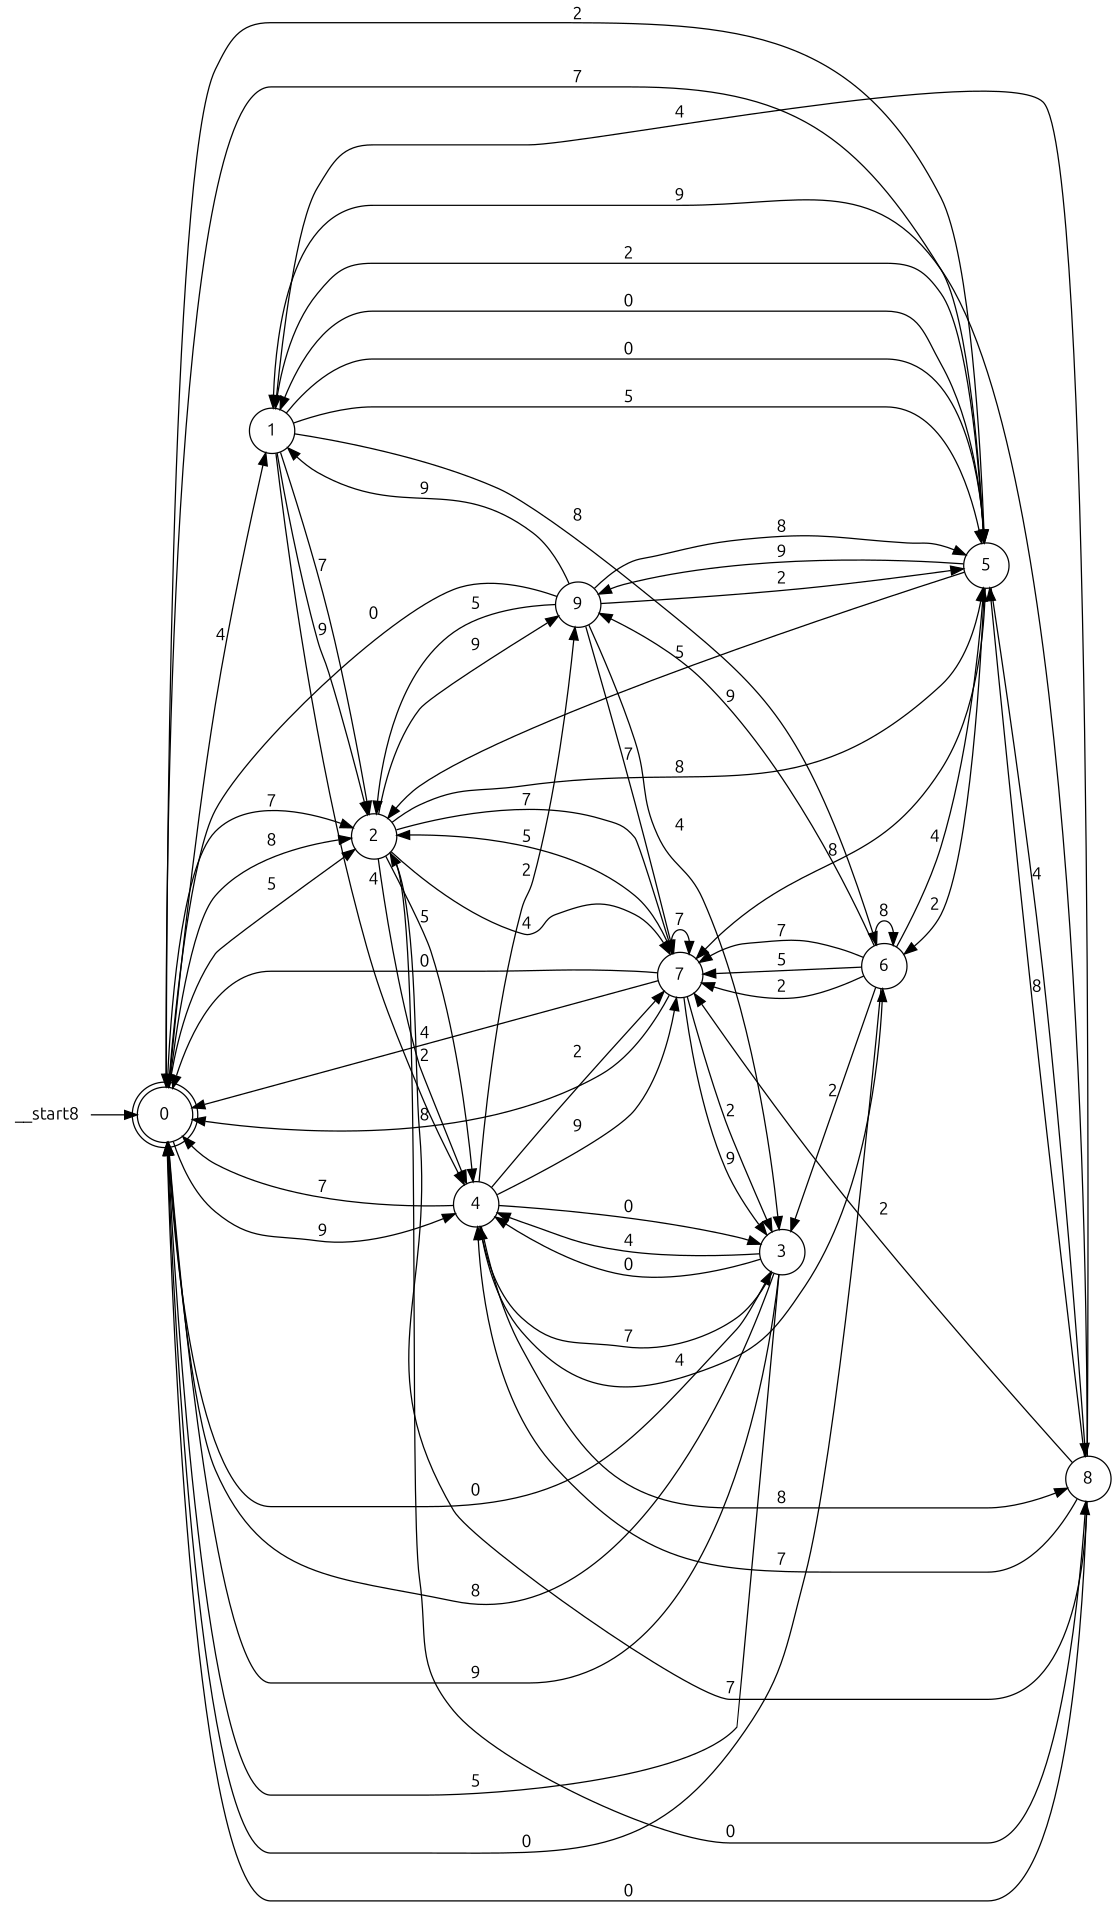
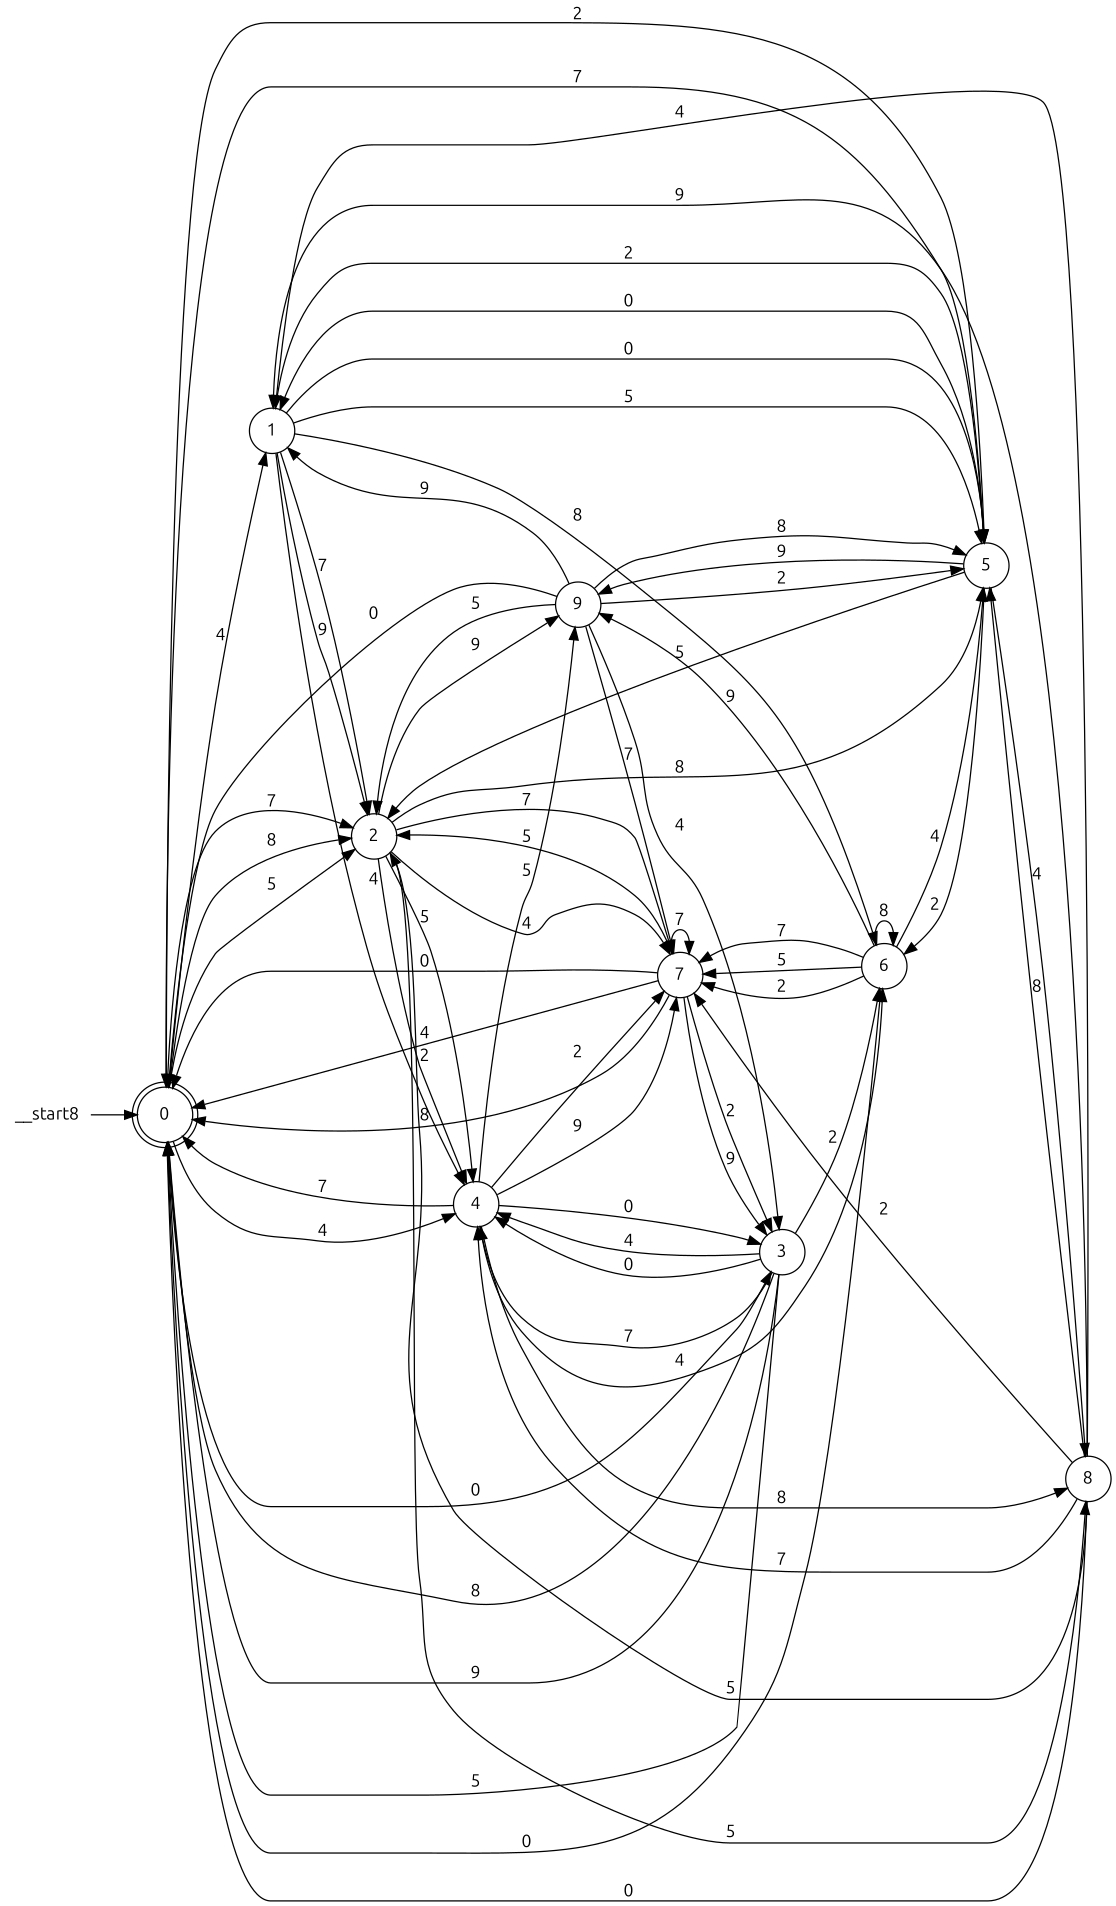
(906, 813) -> none
(527, 871) -> (527, 871)
(835, 1103) -> (848, 1121)
(323, 1231) -> (323, 1231)
(731, 1689) -> (731, 1689)
(731, 1832) -> (731, 1832)
